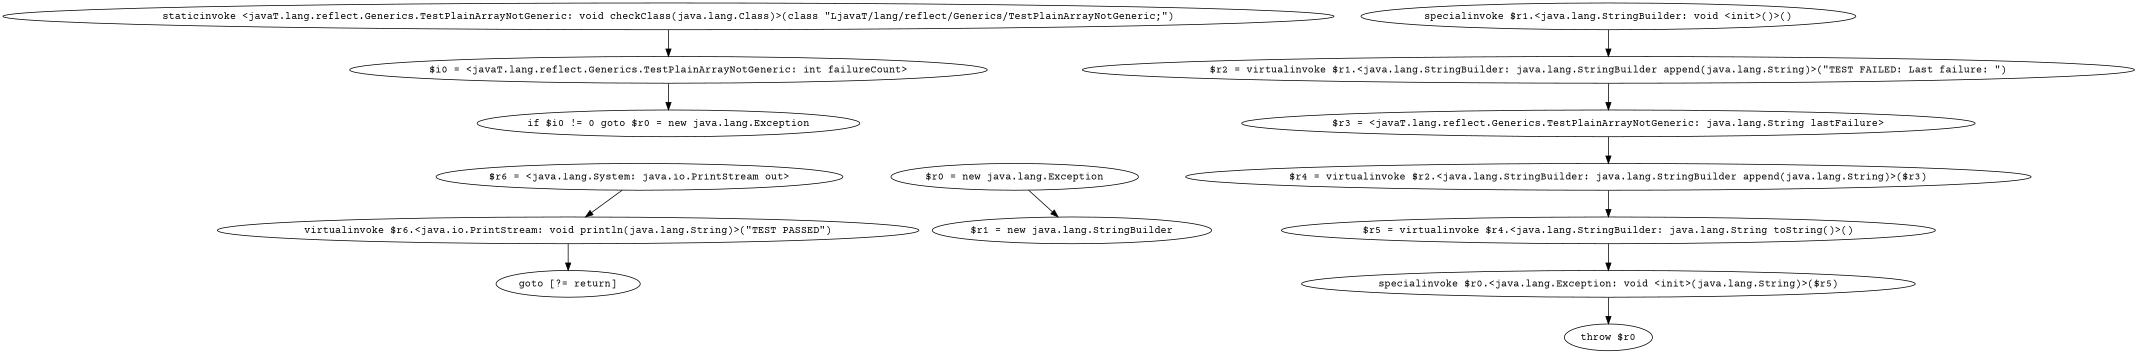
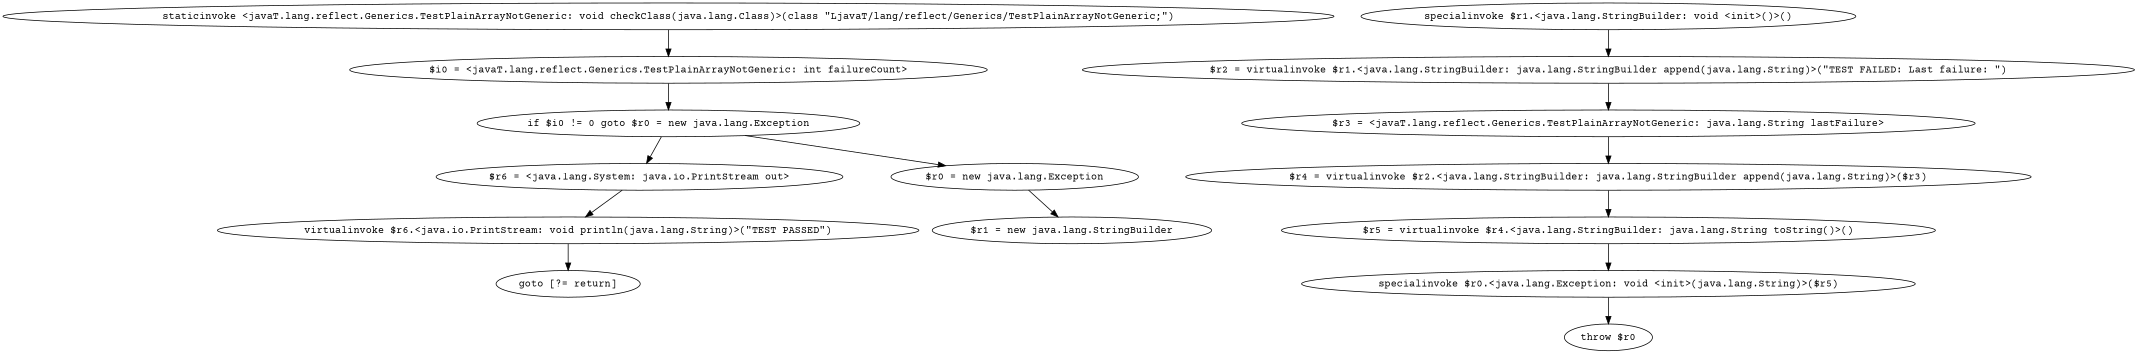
none -> (656, 147)
none -> (842, 150)
